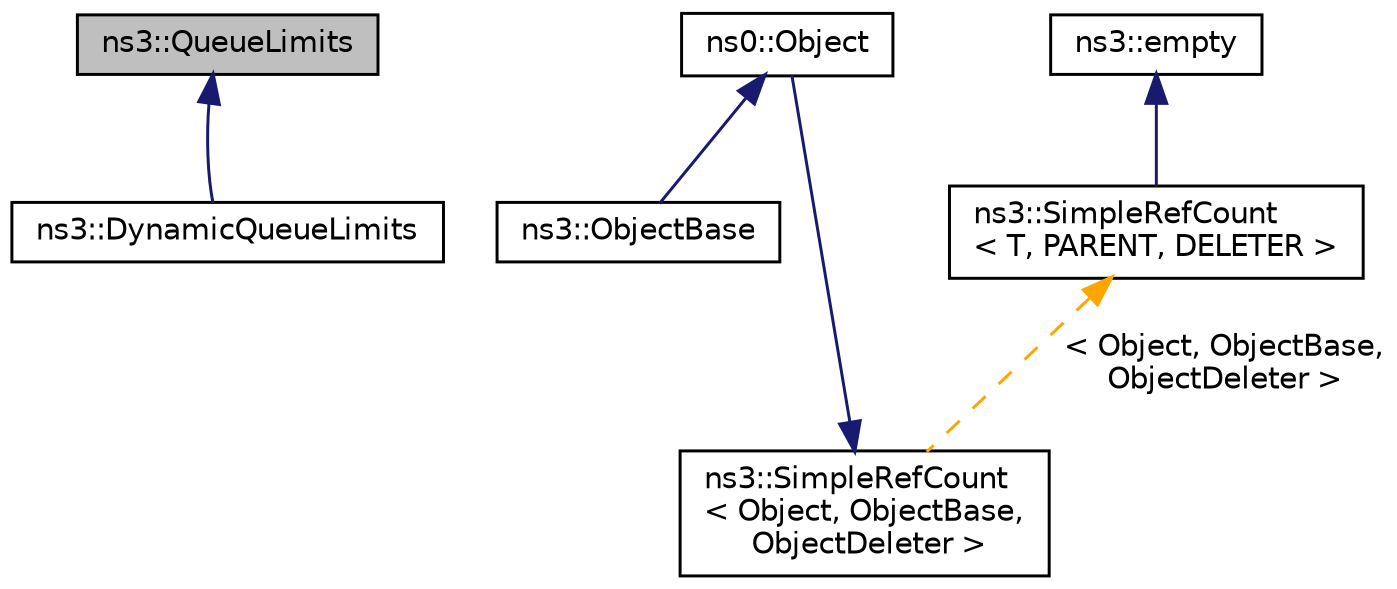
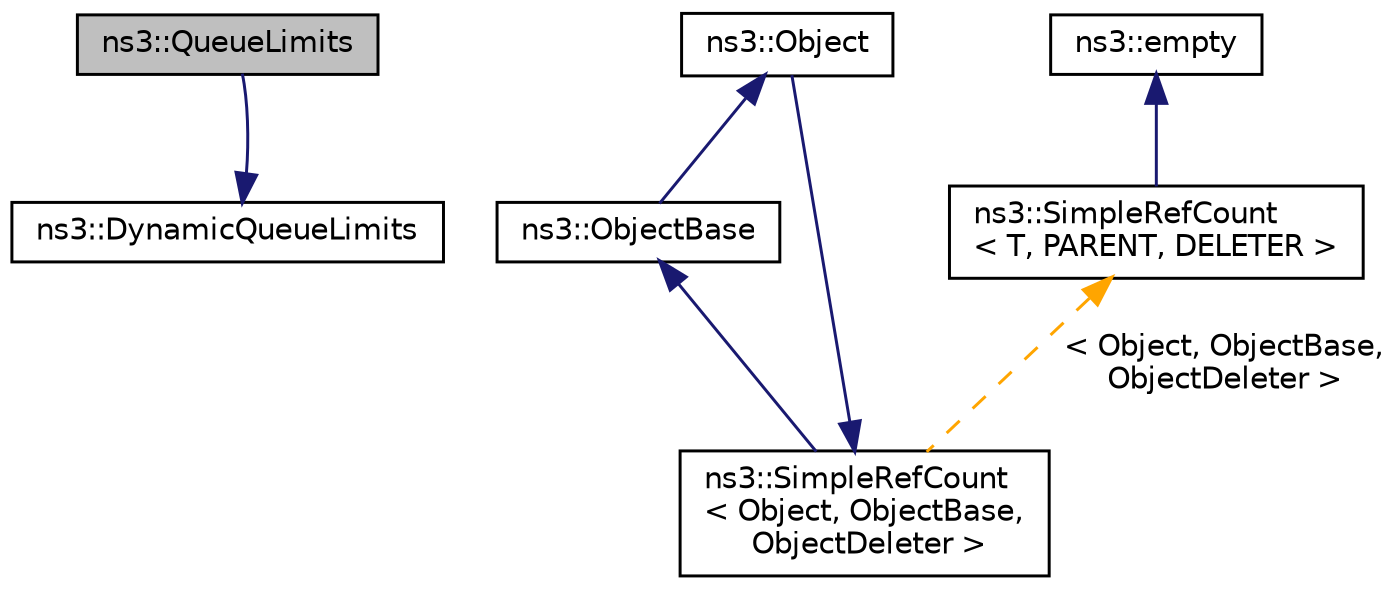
(787, 45) -> (787, 45)
(208, 154) -> (248, 123)
none -> (747, 368)
